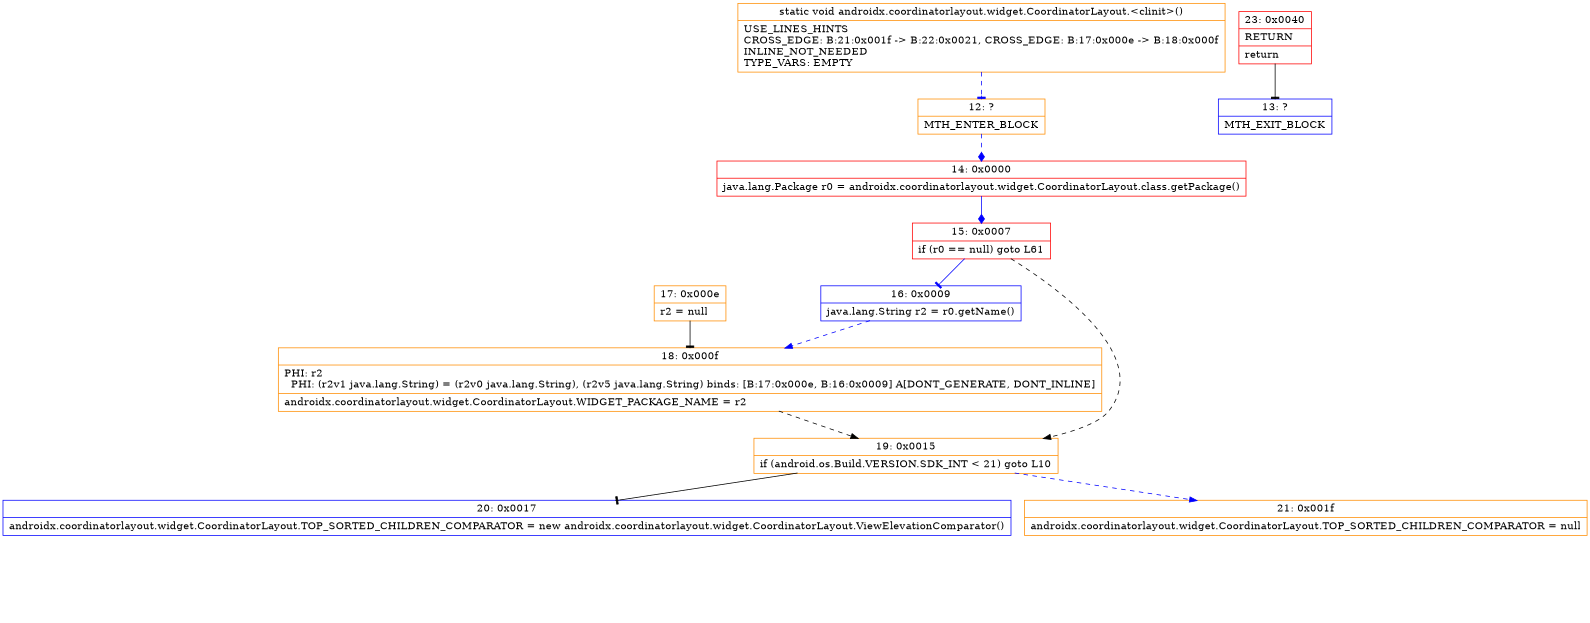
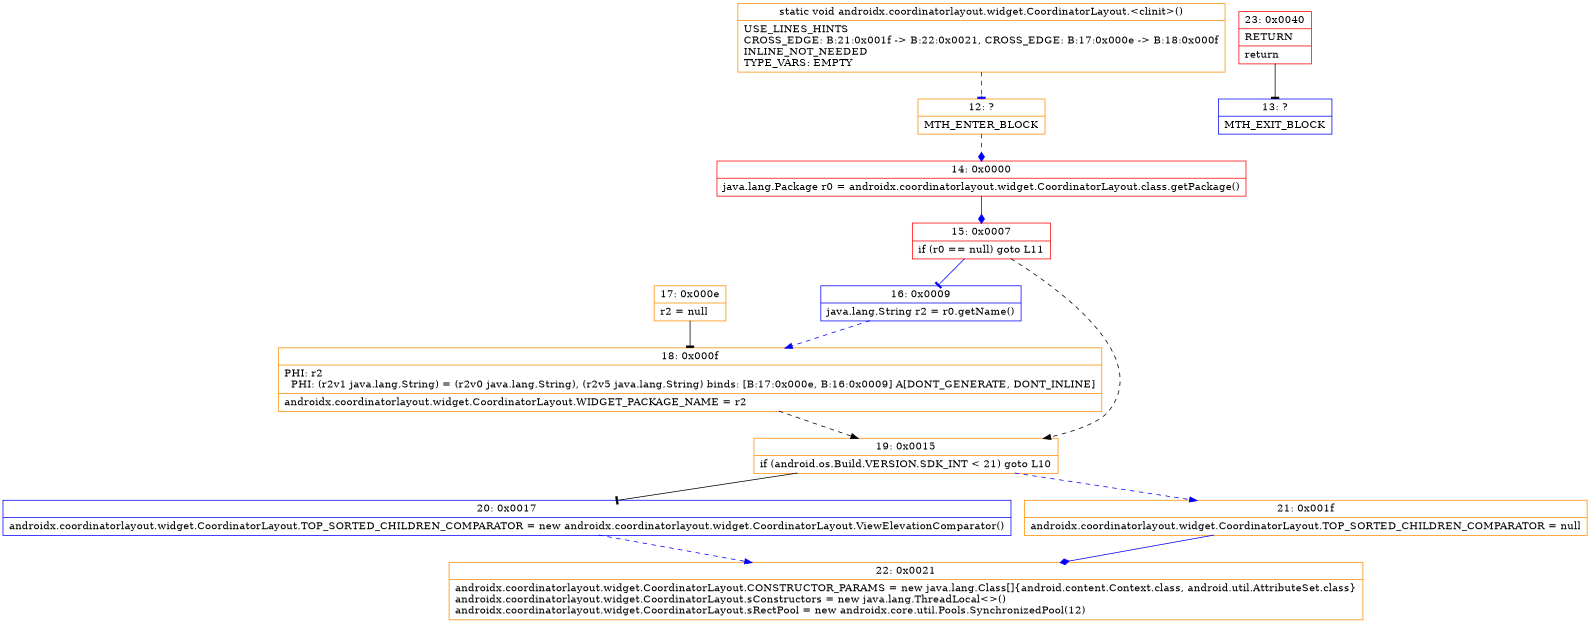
(981, 250) -> (981, 250)
none -> (906, 591)
